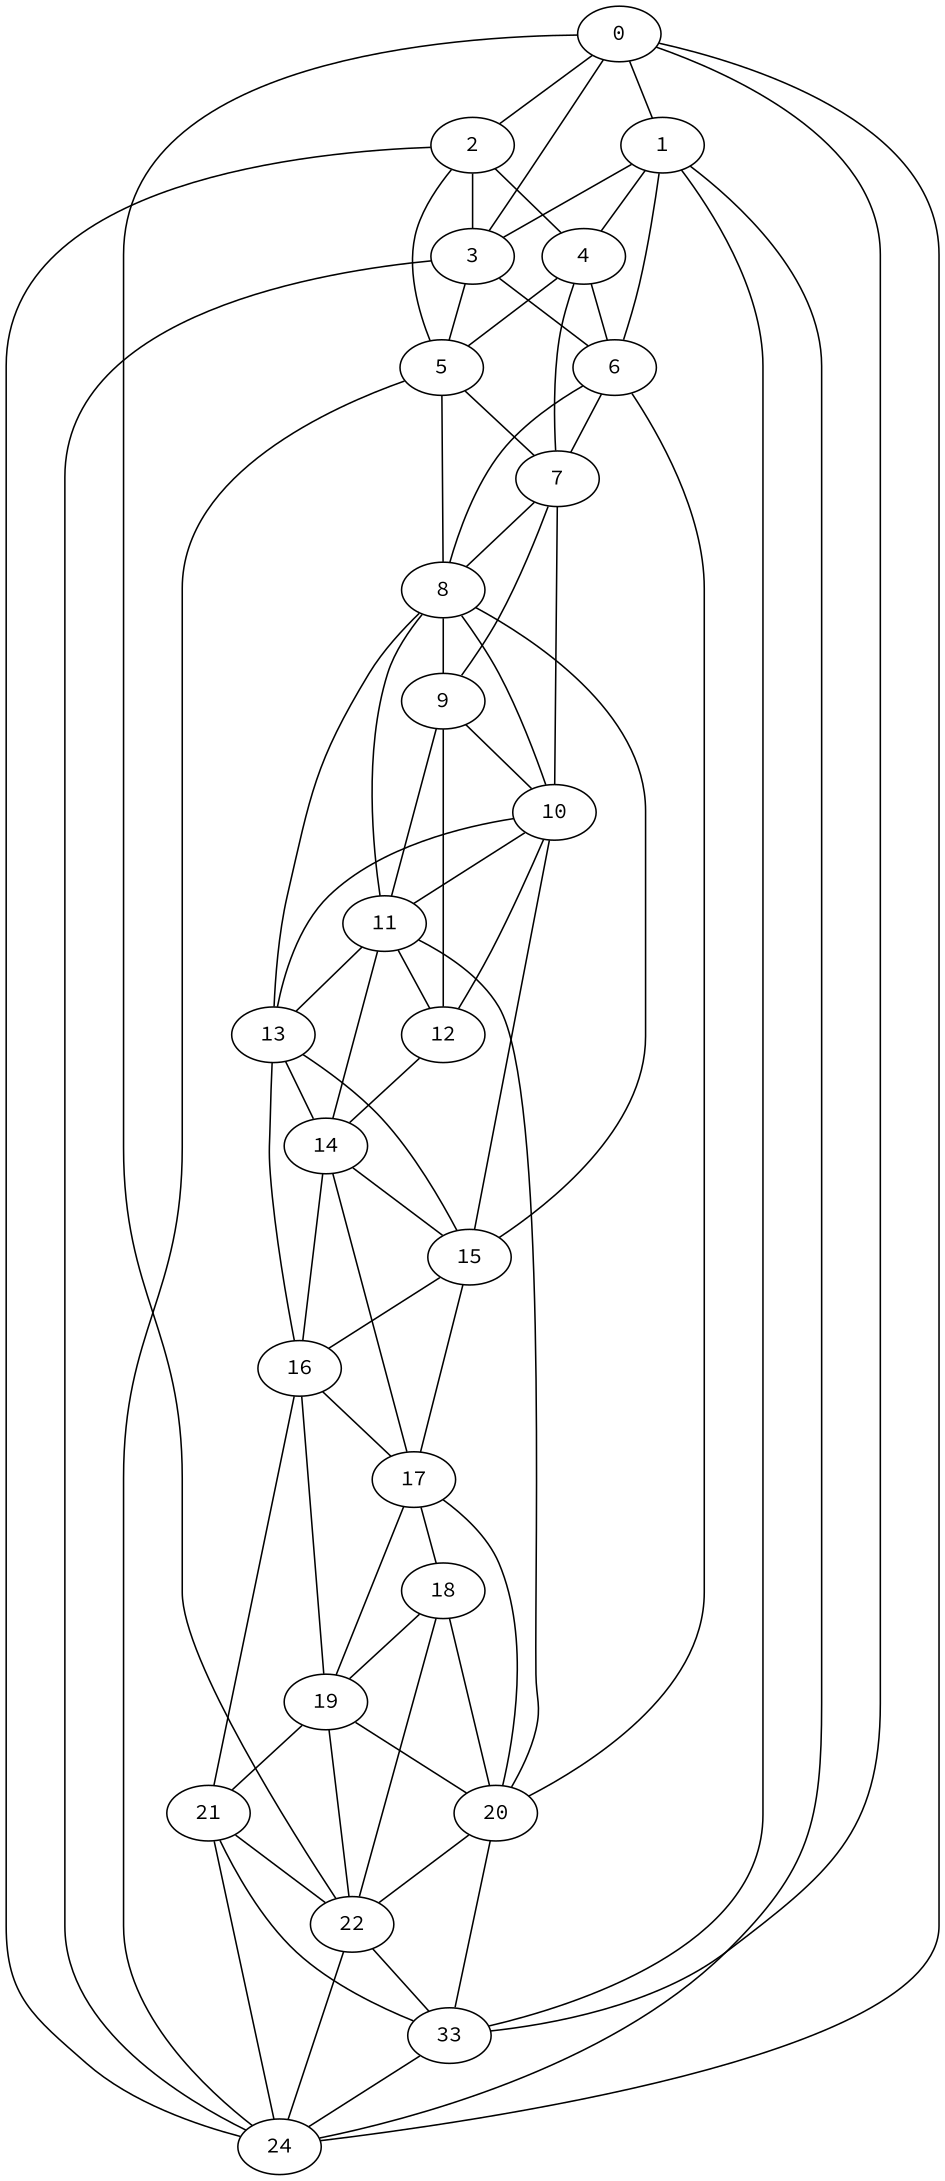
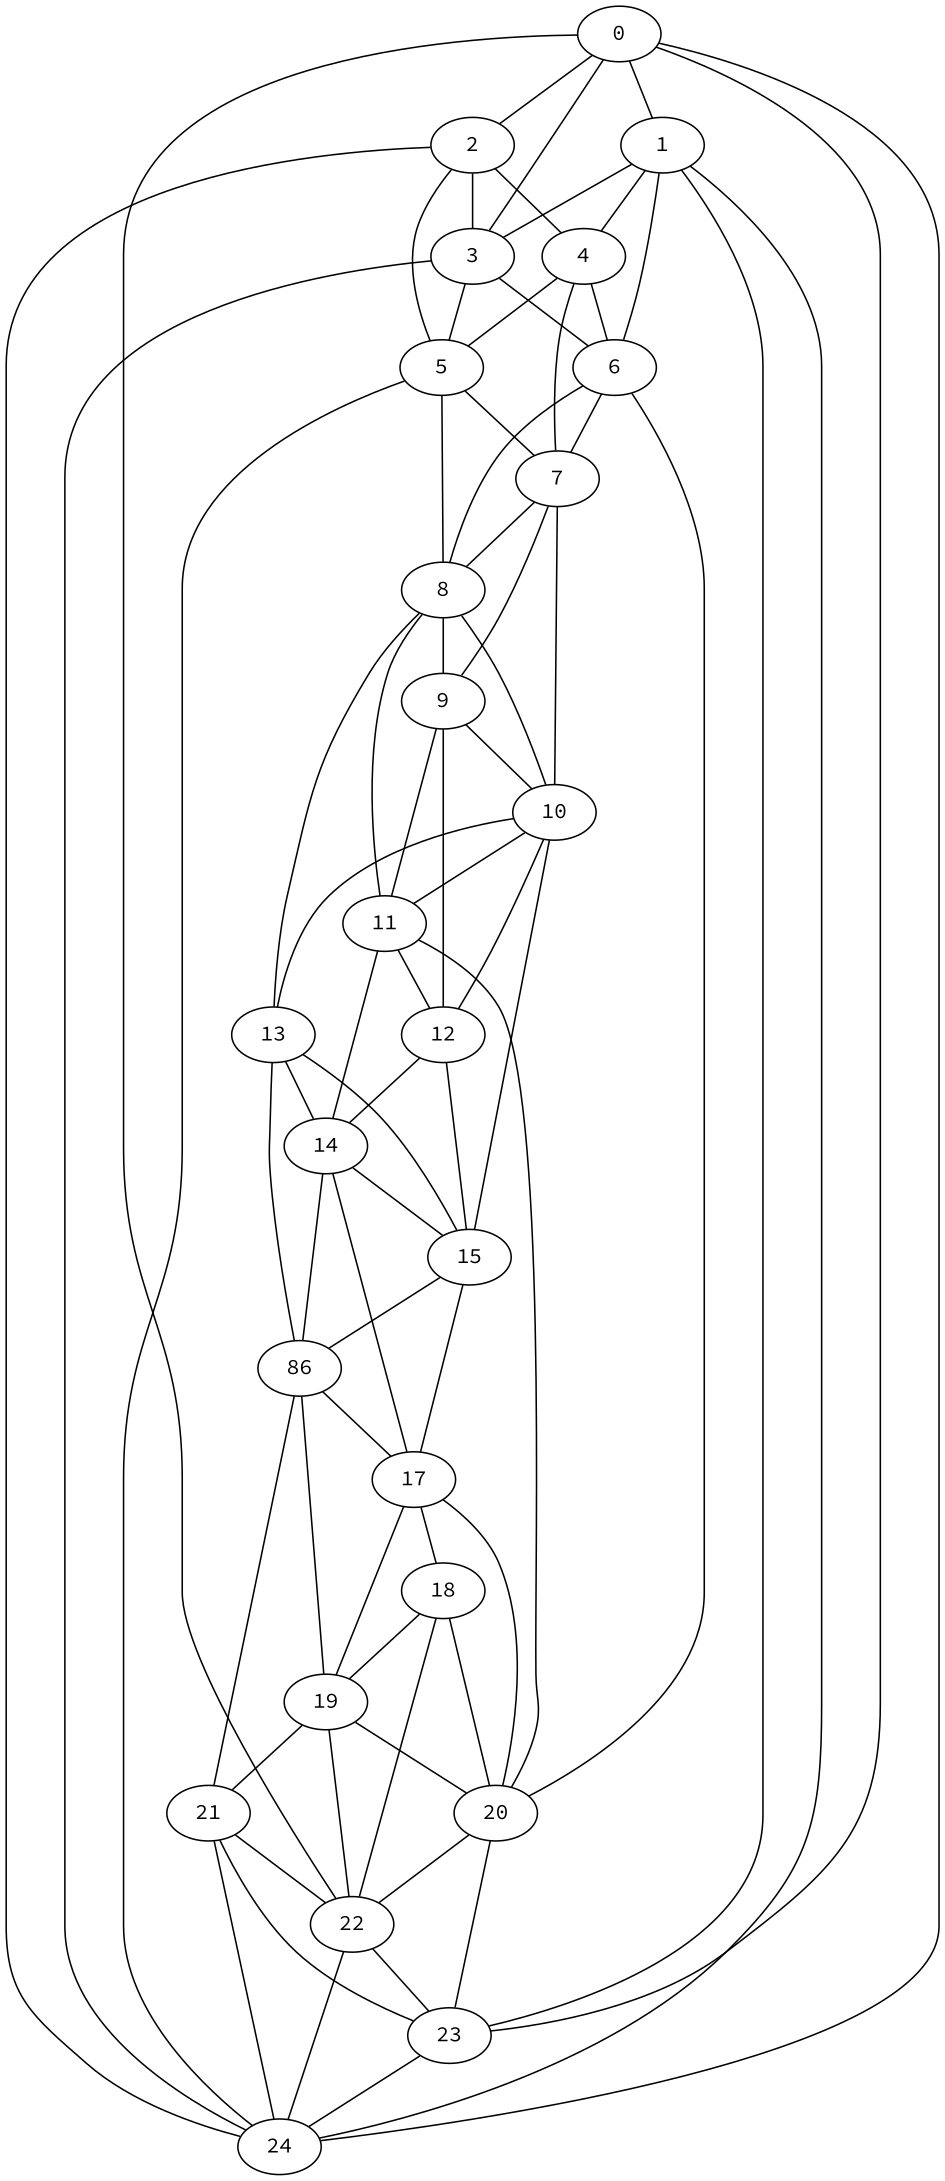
(646, 914) -> (456, 1146)
(329, 979) -> none
(300, 1368) -> (300, 1368)
(449, 2036) -> (449, 2036)
